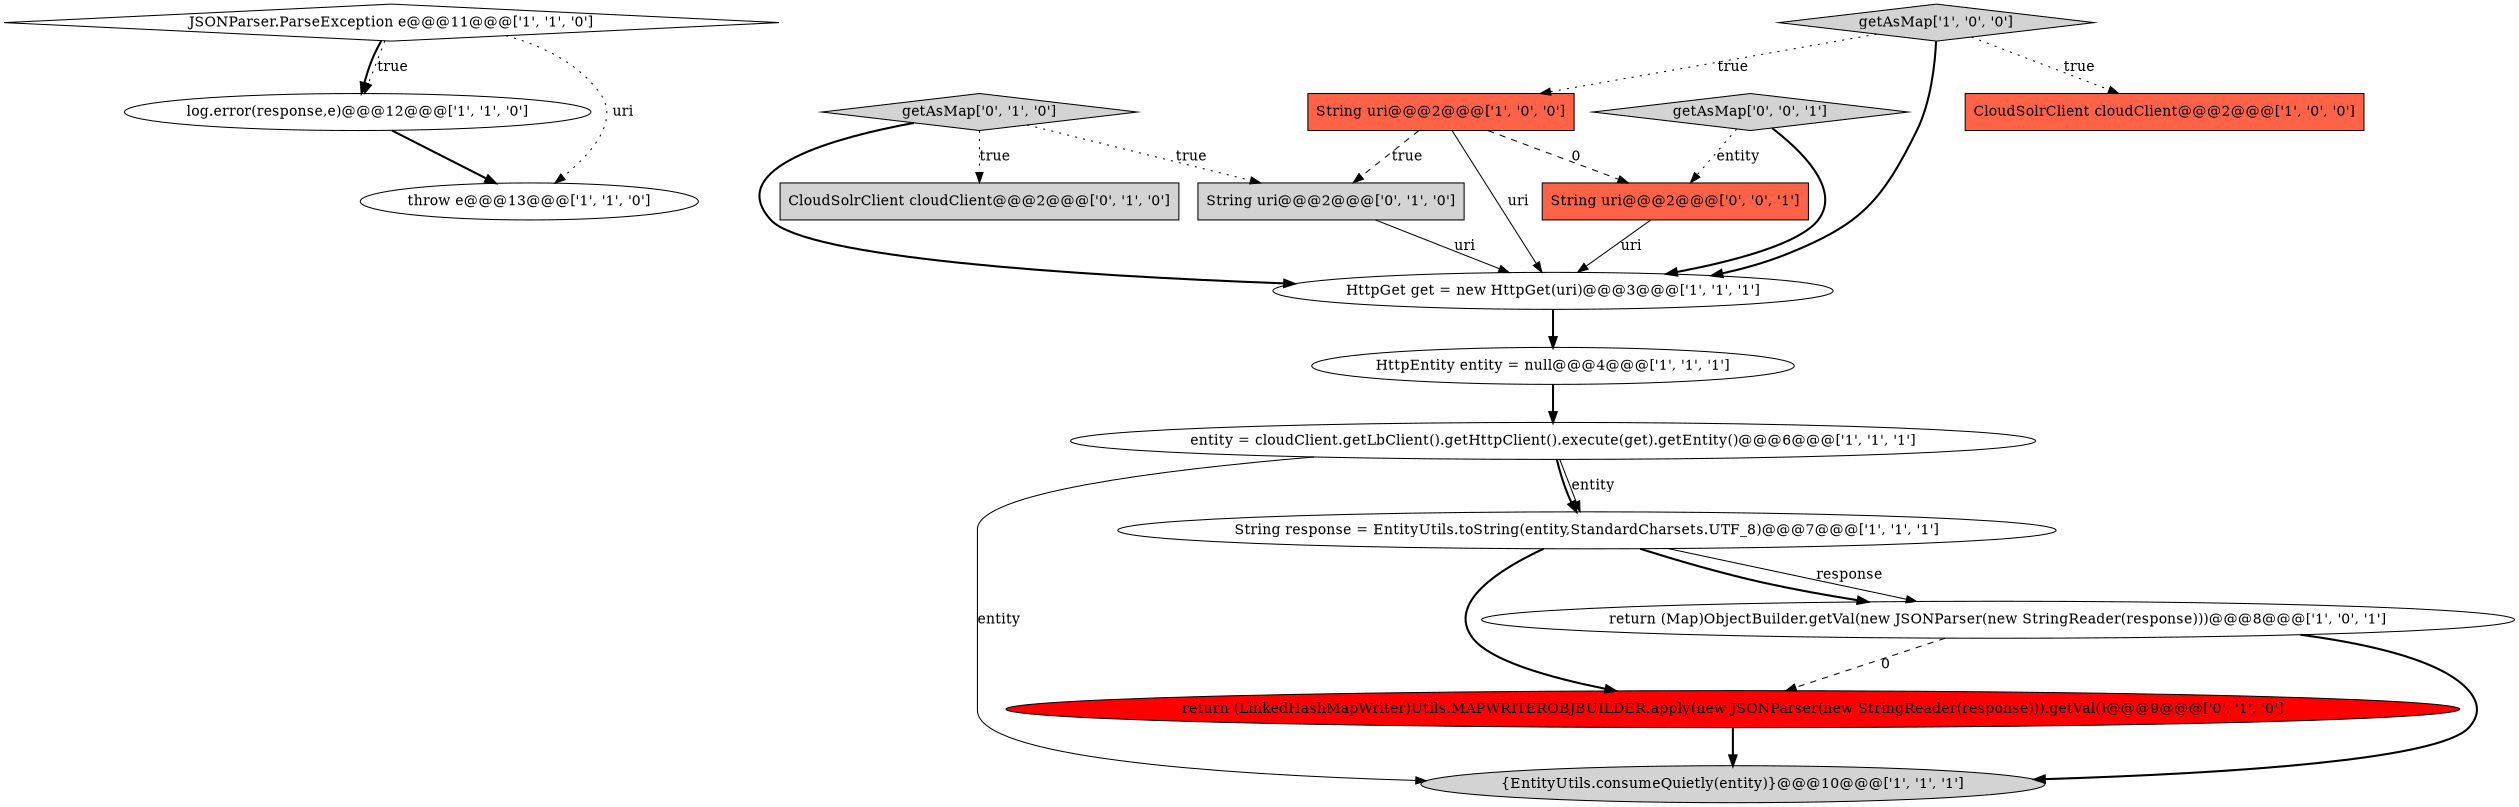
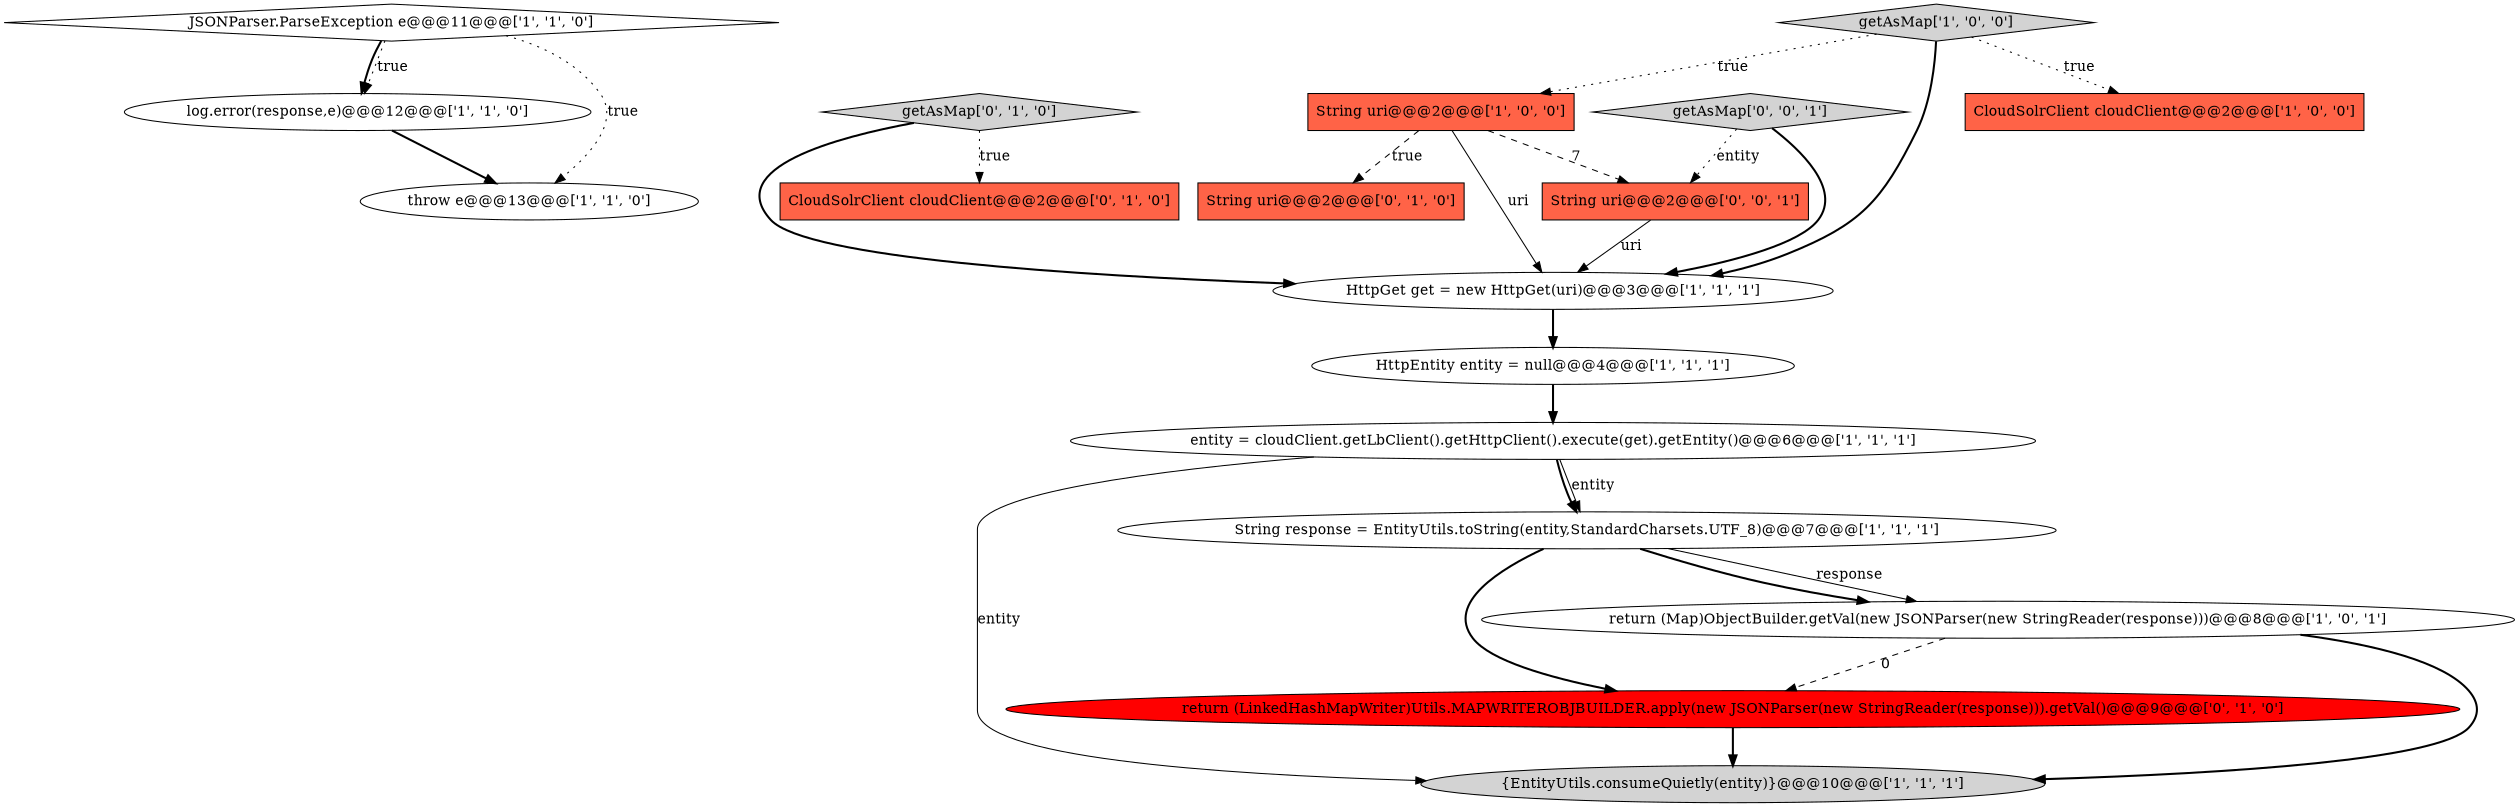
(623, 112) -> (623, 112)
(1139, 153) -> none
(1577, 157) -> (1577, 157)
(979, 201) -> (979, 201)
(1331, 201) -> (1331, 201)
(1437, 244) -> none
